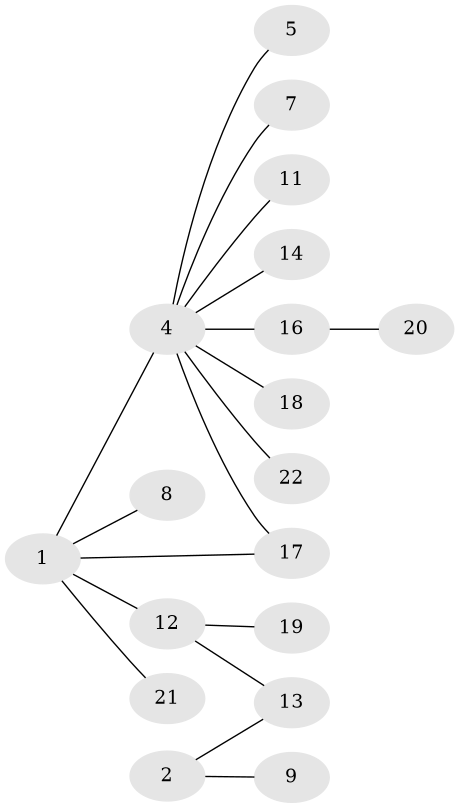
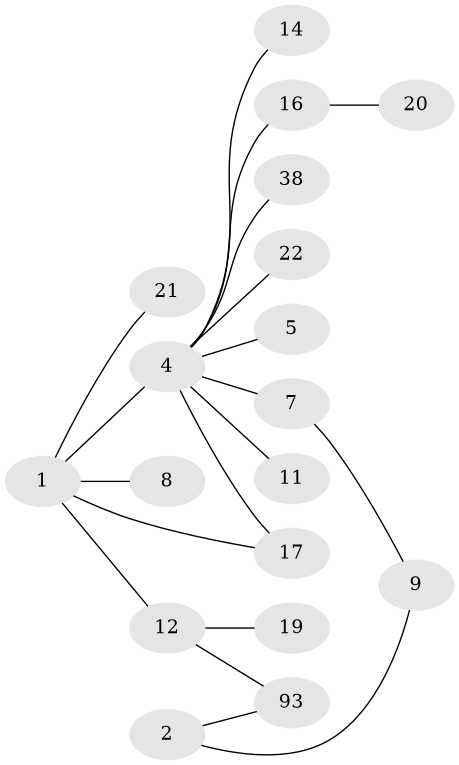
(292, 404) -> (292, 180)
none -> (363, 490)
(292, 703) -> (292, 703)
